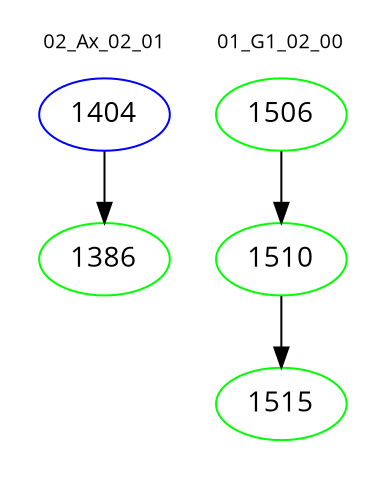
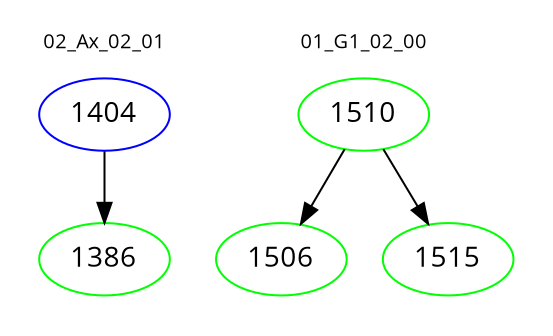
(281, 177) -> (328, 178)
